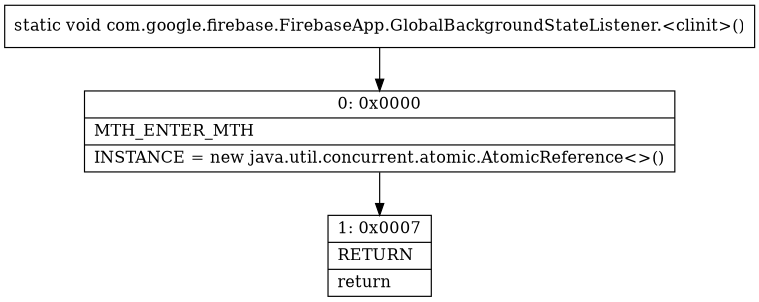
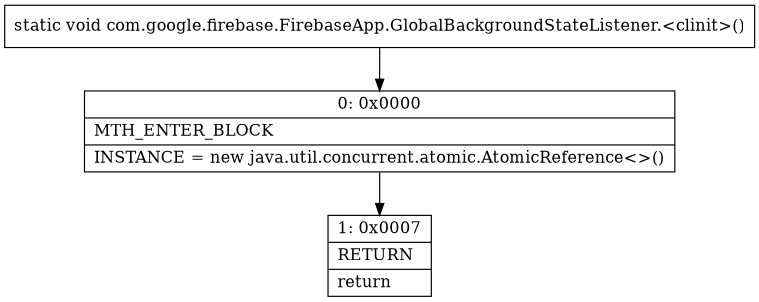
(174, 131) -> (184, 131)
